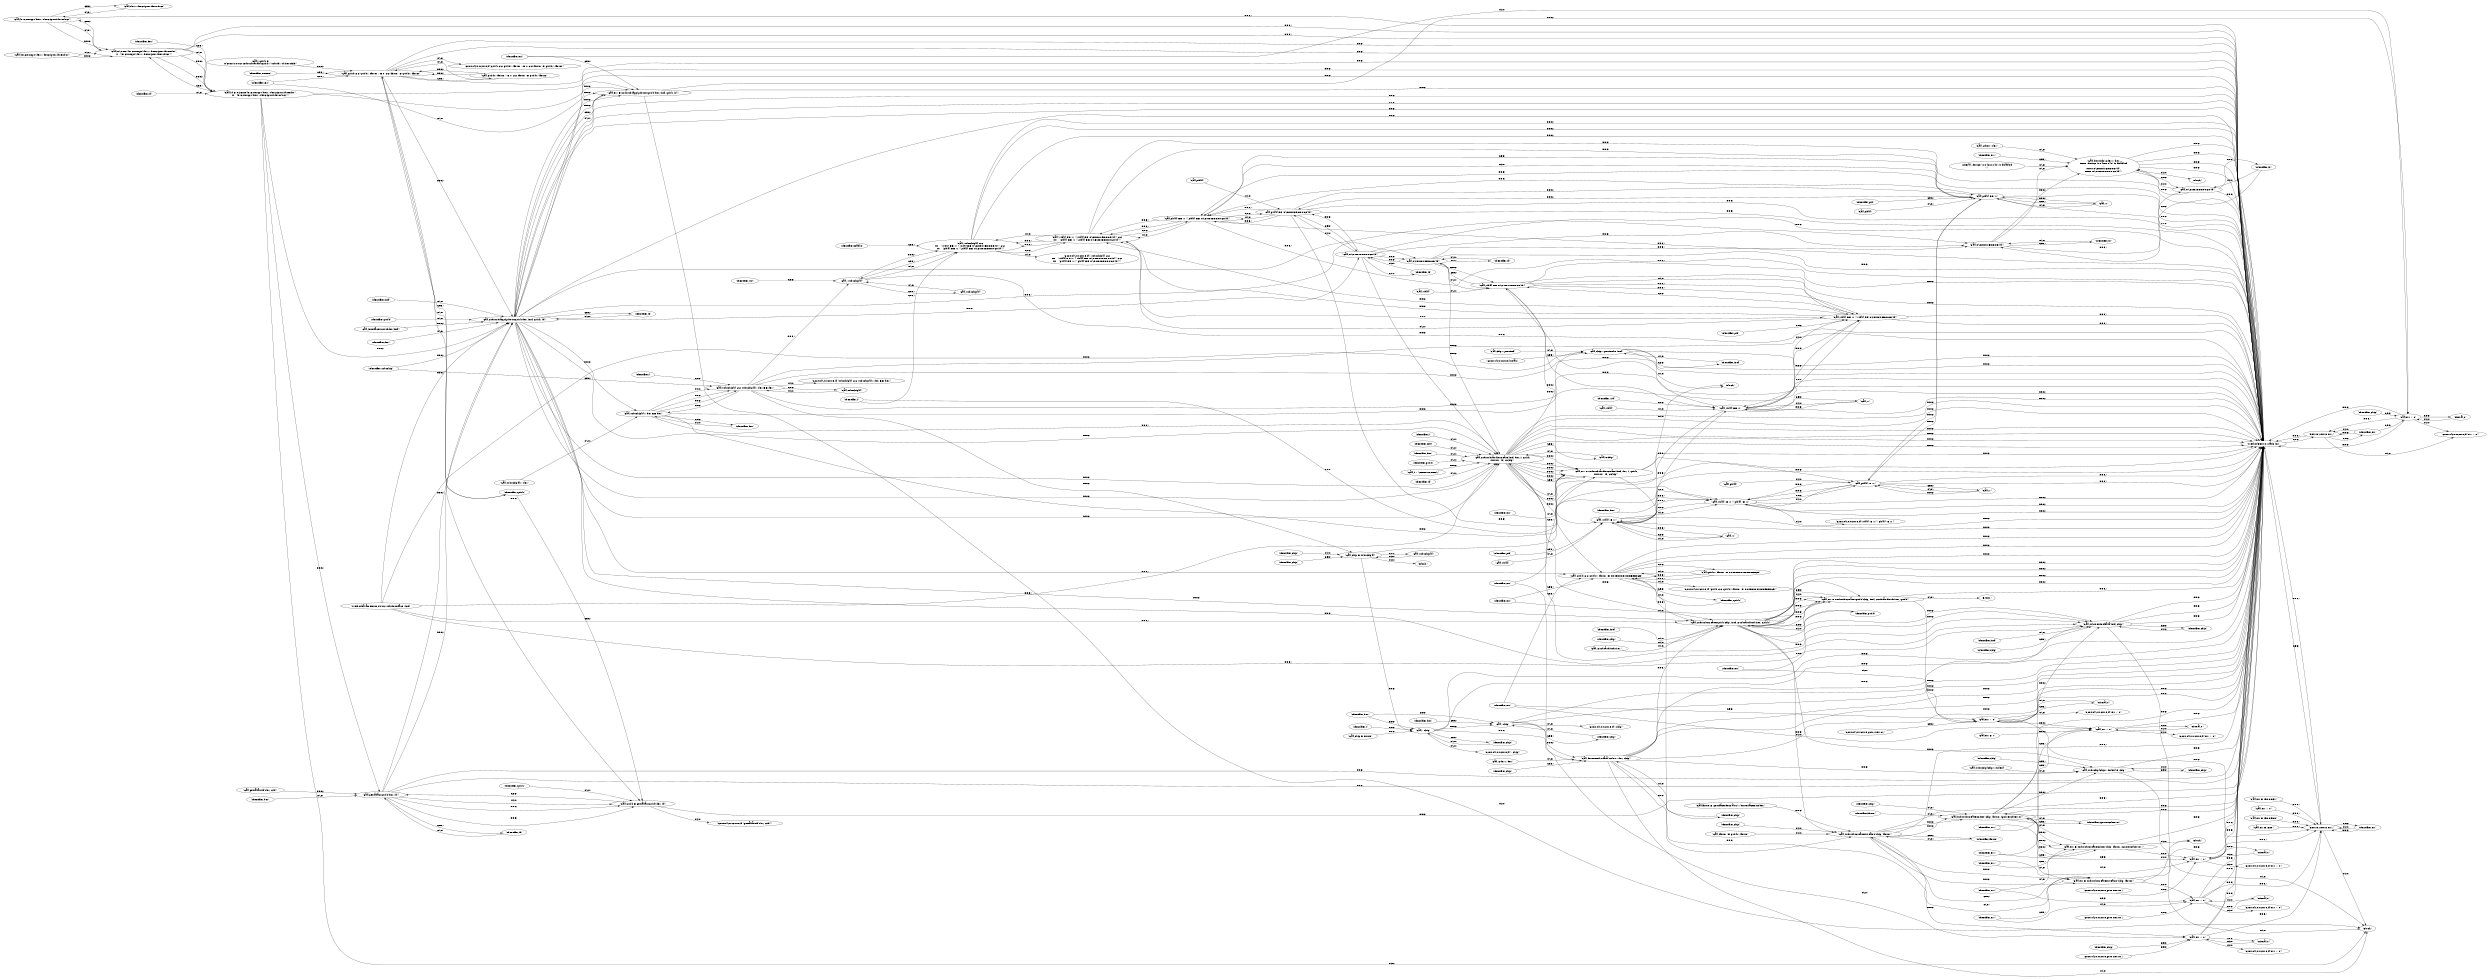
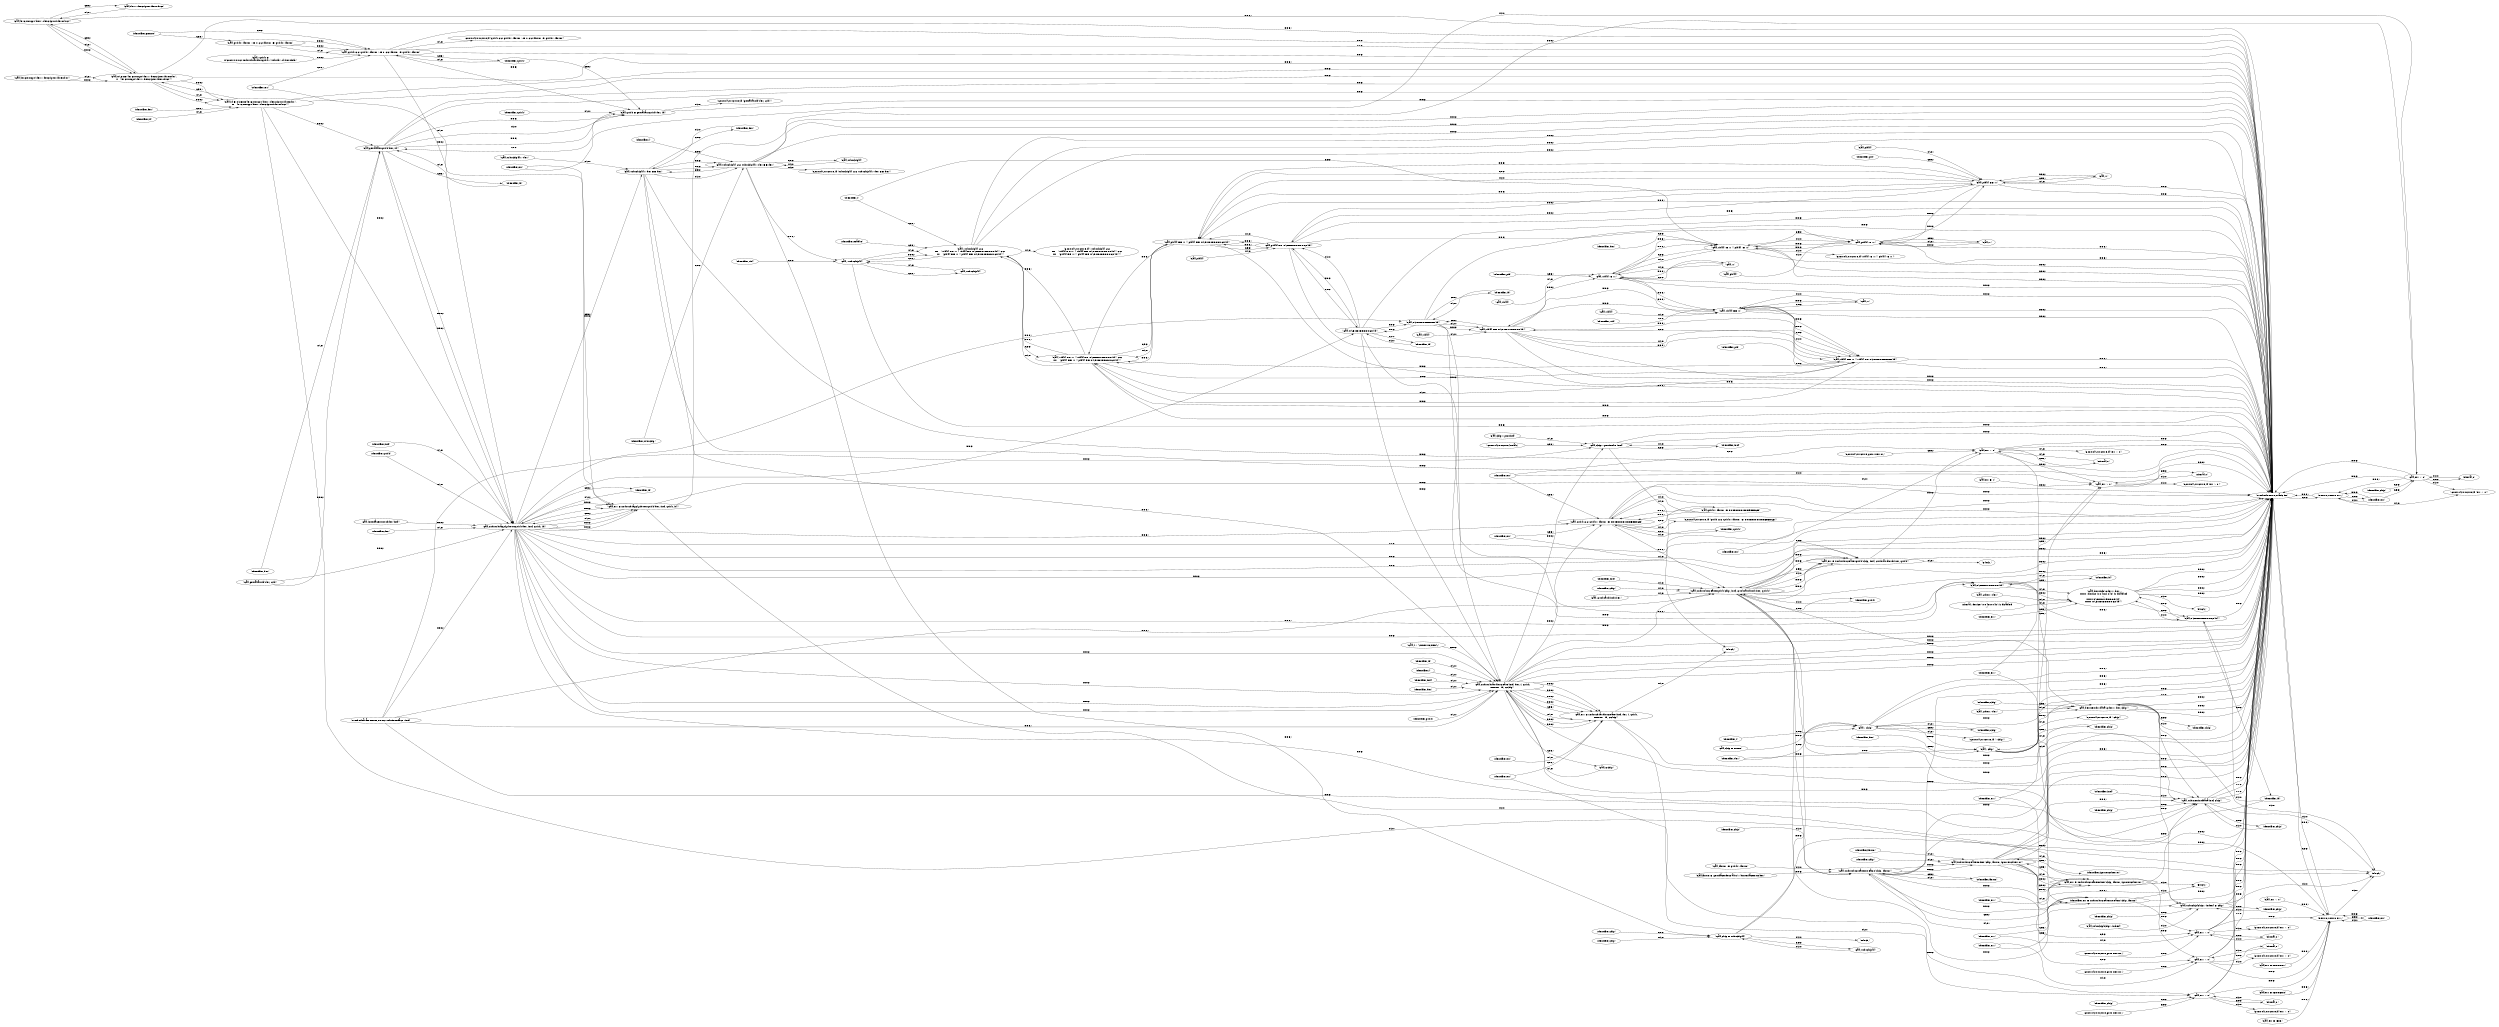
(458, 80) -> (194, 38)
(455, 352) -> (392, 559)
(1705, 852) -> (2009, 817)
(2104, 881) -> (2104, 901)
